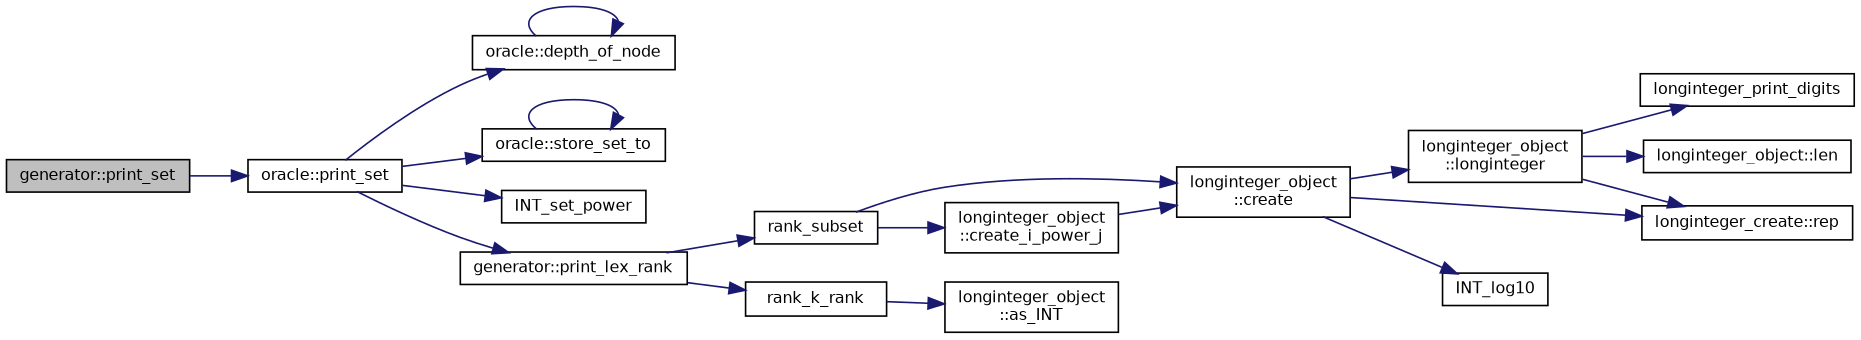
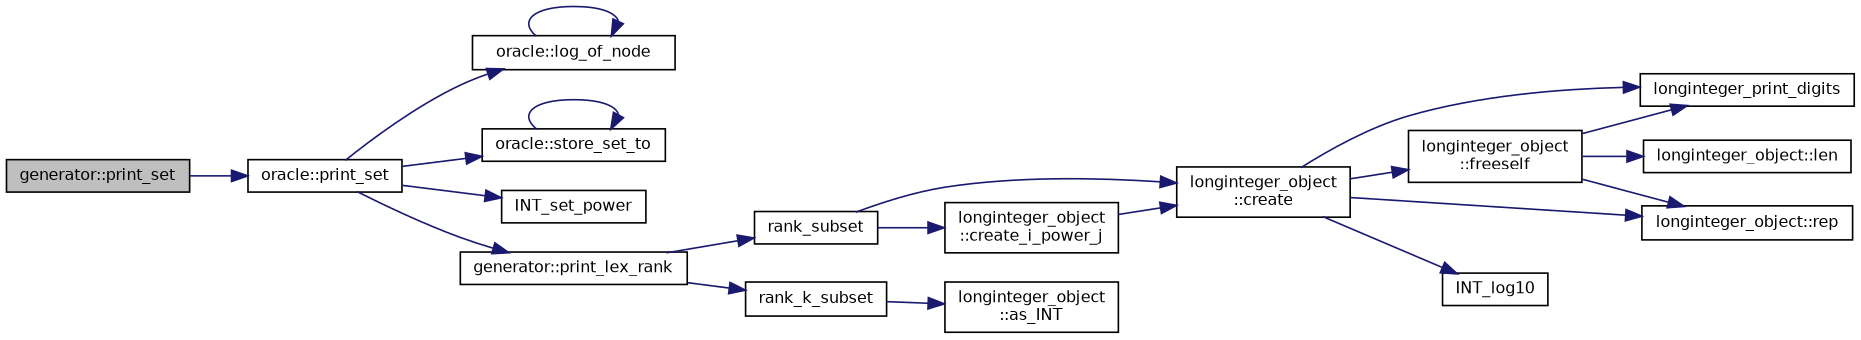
(574, 53) -> (574, 53)
none -> (1456, 105)
(1495, 156) -> (1495, 156)
(1747, 223) -> (1747, 223)
(816, 299) -> (816, 299)
